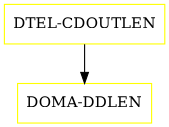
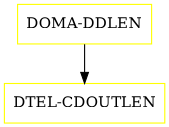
(85, 58) -> (85, 58)
